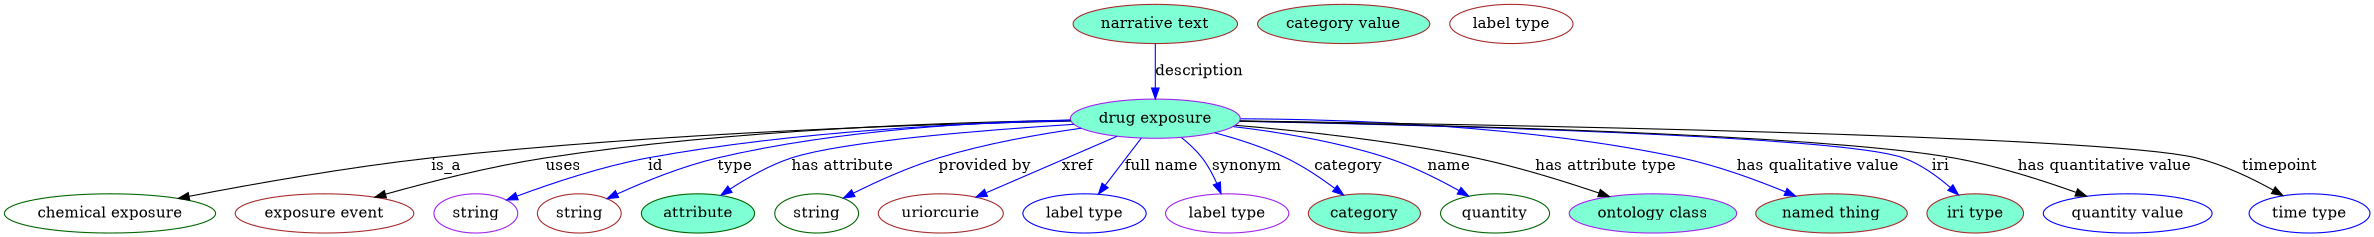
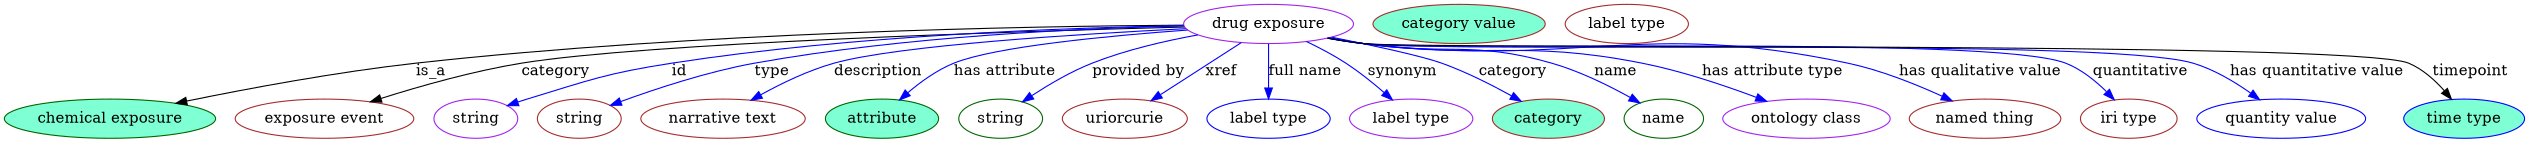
(1155, 24) -> (723, 119)
(1155, 66) -> (969, 44)
(1155, 119) -> (1269, 24)
(1661, 134) -> (1793, 47)
(1420, 147) -> (1588, 55)
(564, 166) -> (556, 71)
(1940, 166) -> (2141, 71)
(110, 213) -> (110, 119)
(1495, 213) -> (1664, 119)
(1653, 213) -> (1806, 119)
(1832, 213) -> (1985, 119)
(1975, 213) -> (2129, 119)
(2310, 213) -> (2464, 119)
